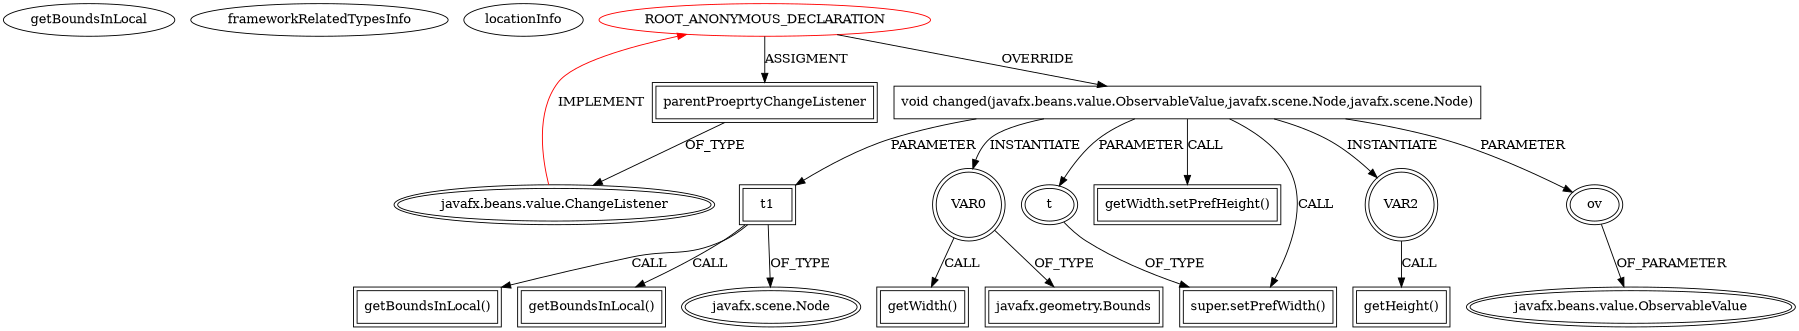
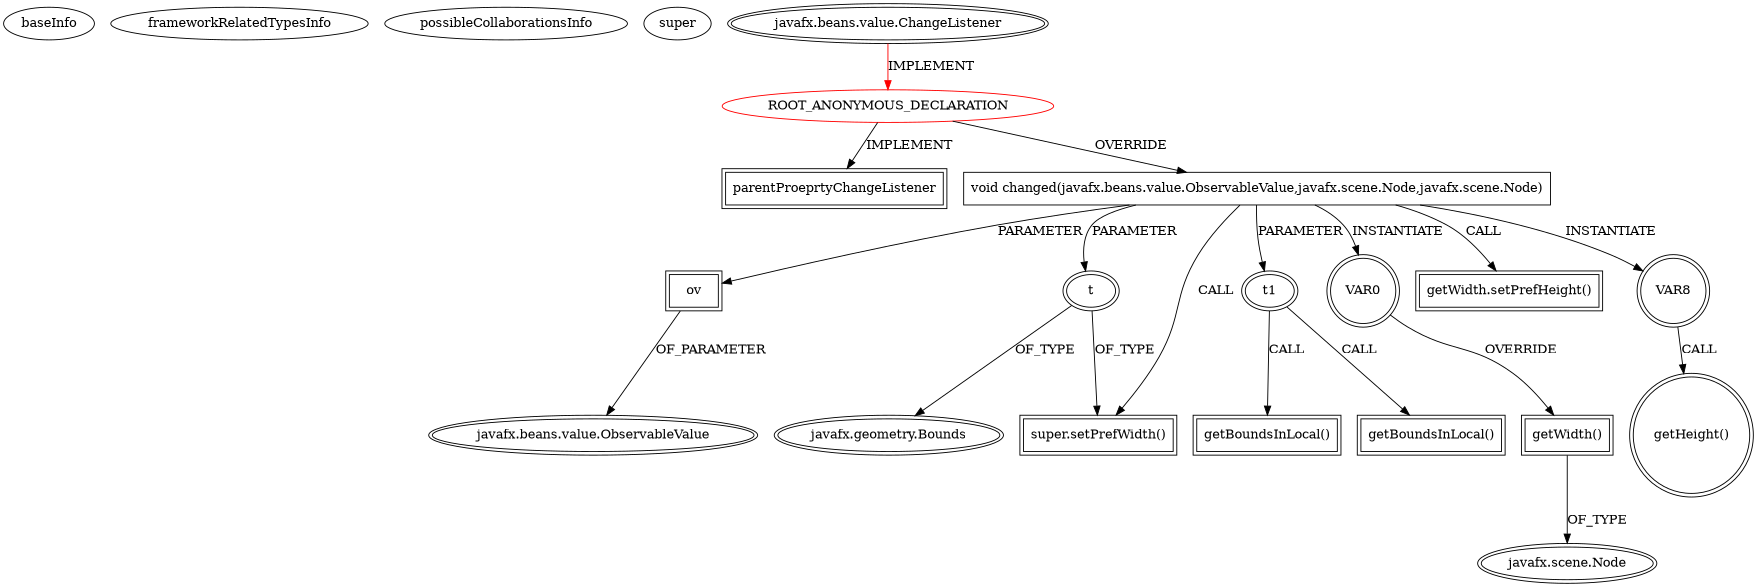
(89, 20) -> (49, 24)
(524, 20) -> (678, 24)
none -> (506, 24)
(806, 59) -> (909, 146)
(663, 152) -> none
(767, 205) -> (1270, 291)
(1401, 205) -> (1673, 291)
(1595, 205) -> (694, 291)
(769, 251) -> (1567, 495)
(1021, 255) -> (997, 358)
(962, 264) -> (1521, 350)
(1074, 307) -> (889, 435)
(1401, 307) -> (1691, 435)
